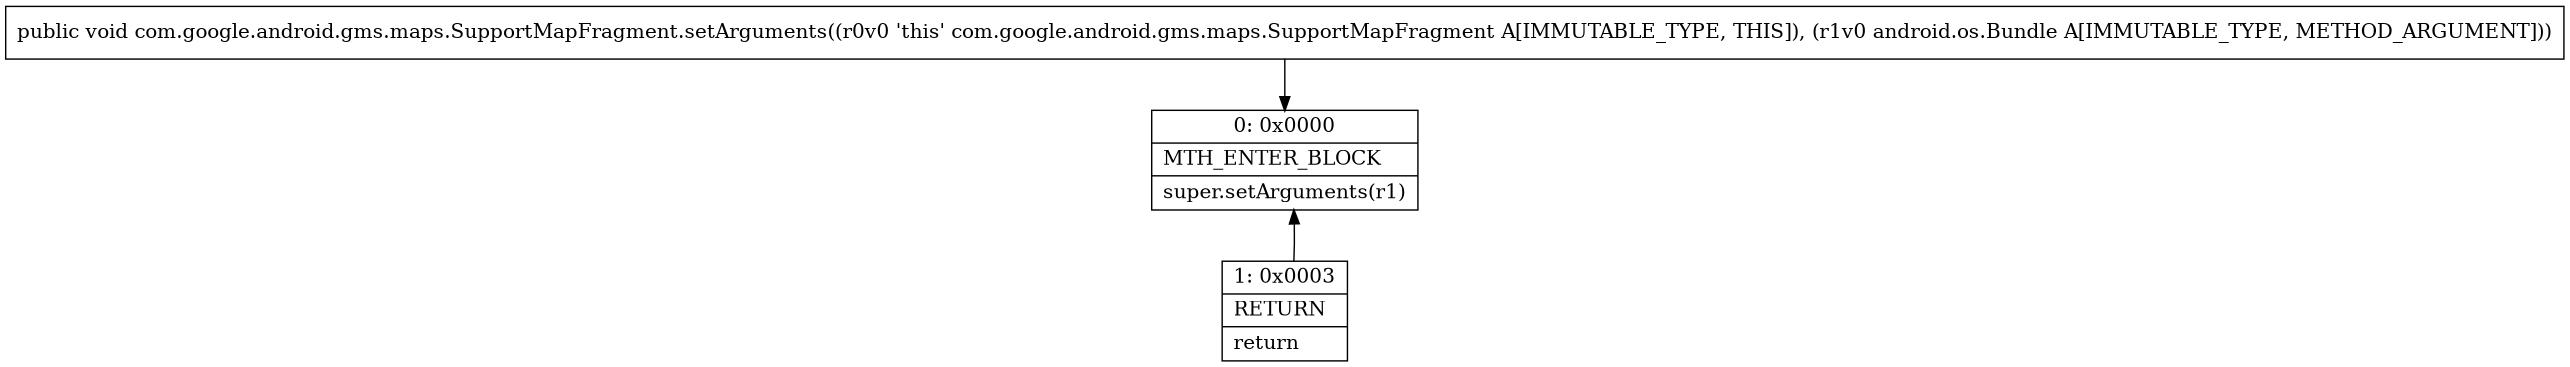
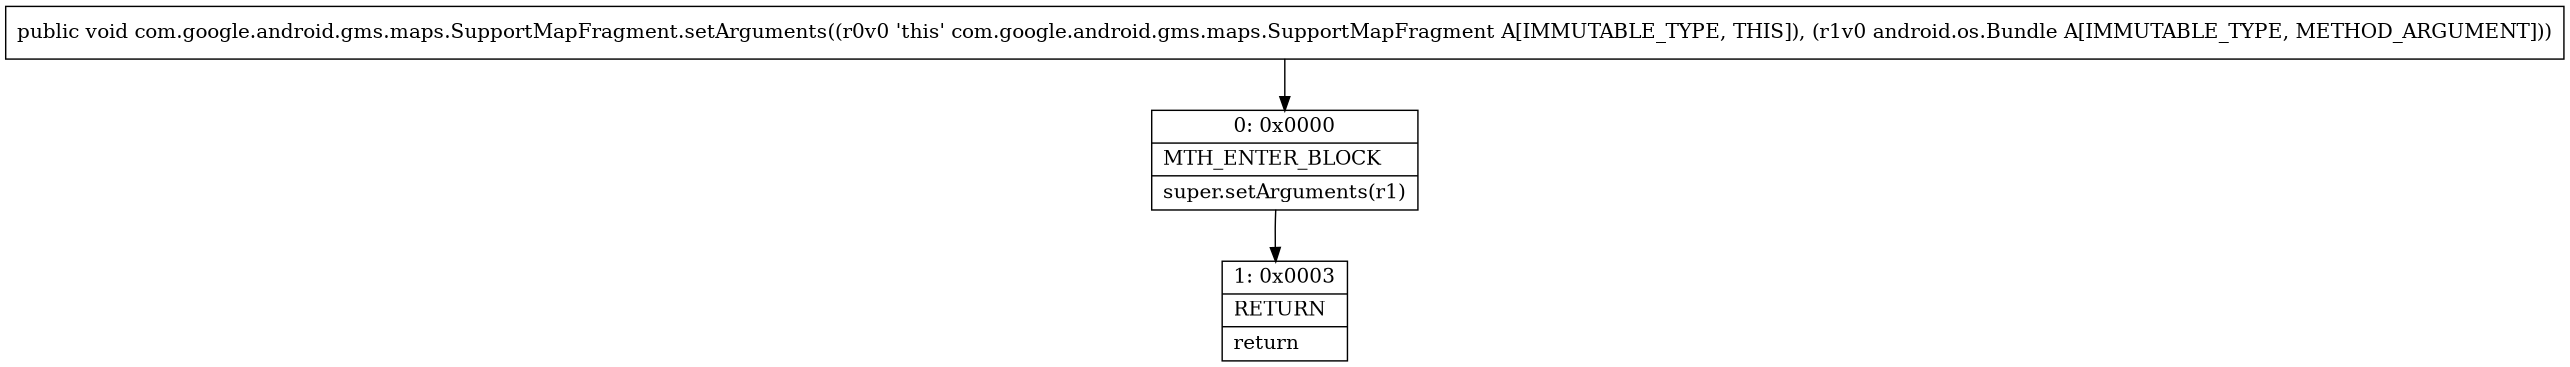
(1294, 243) -> (1275, 228)
